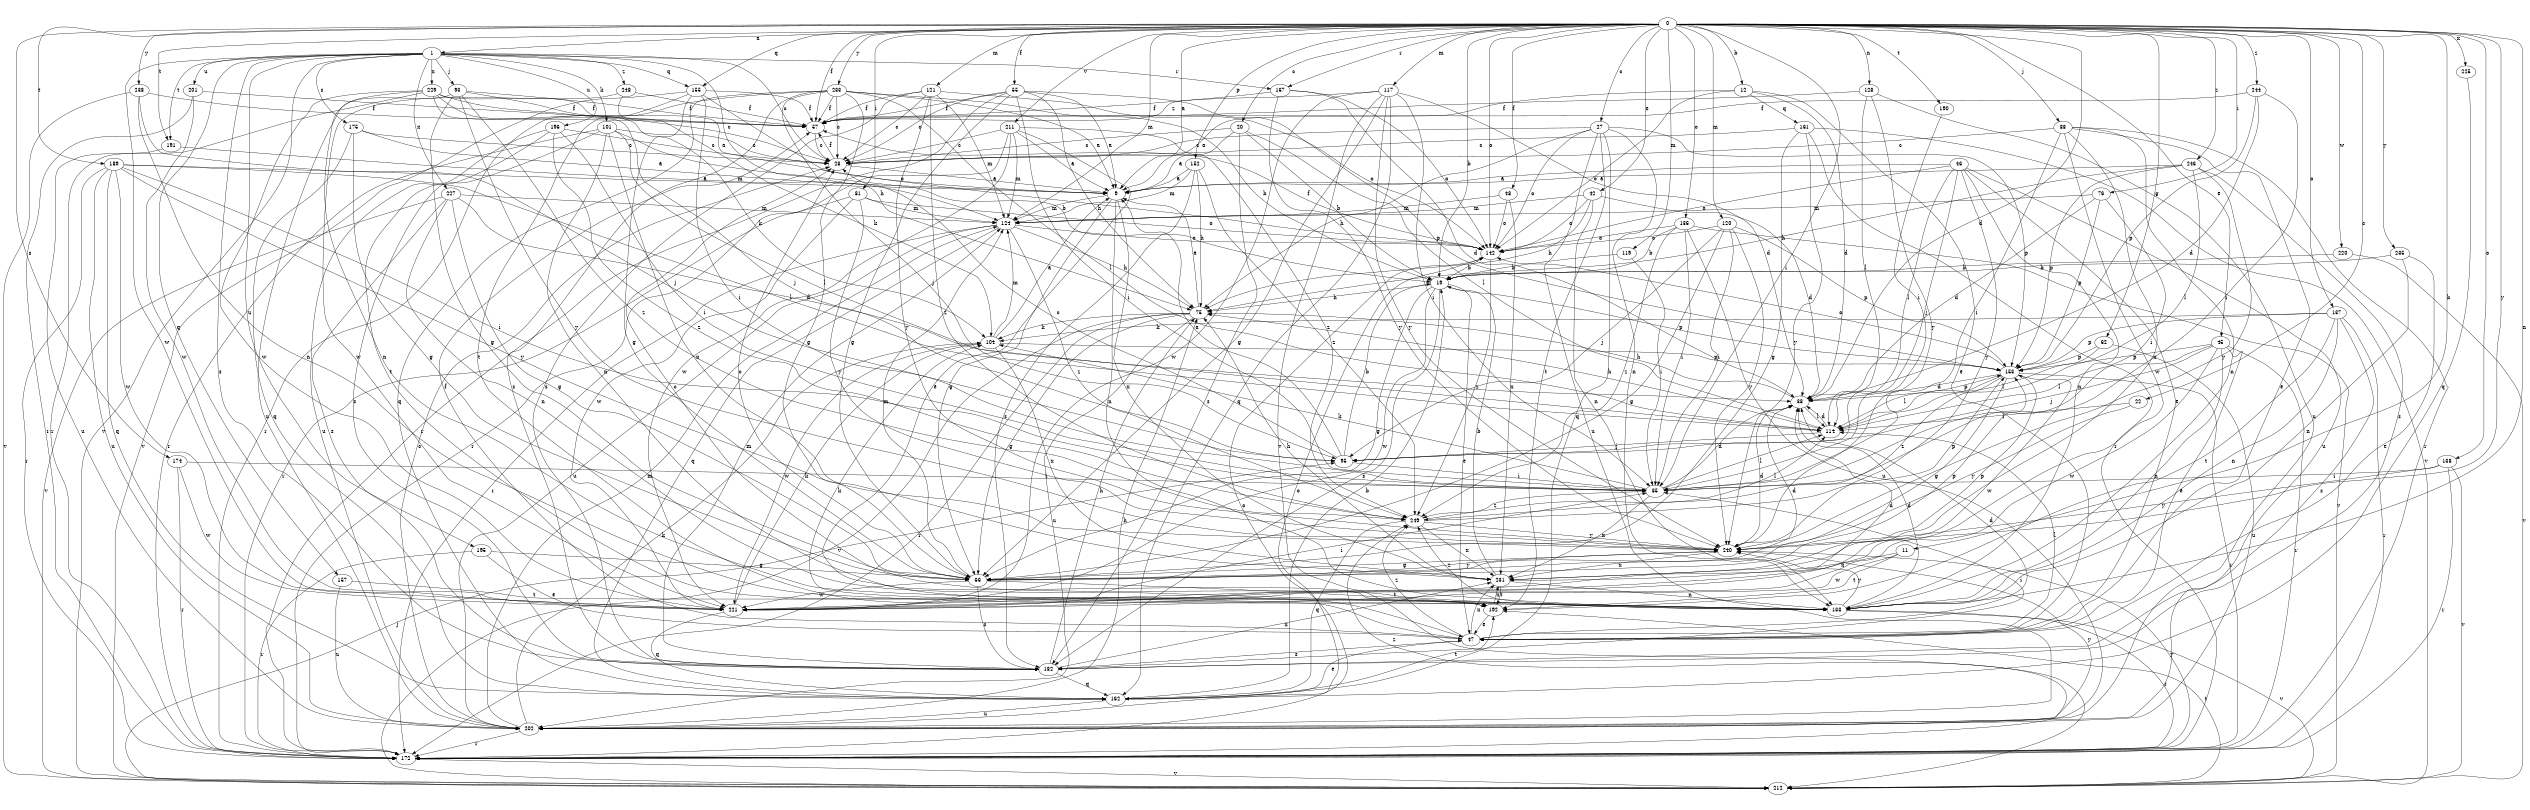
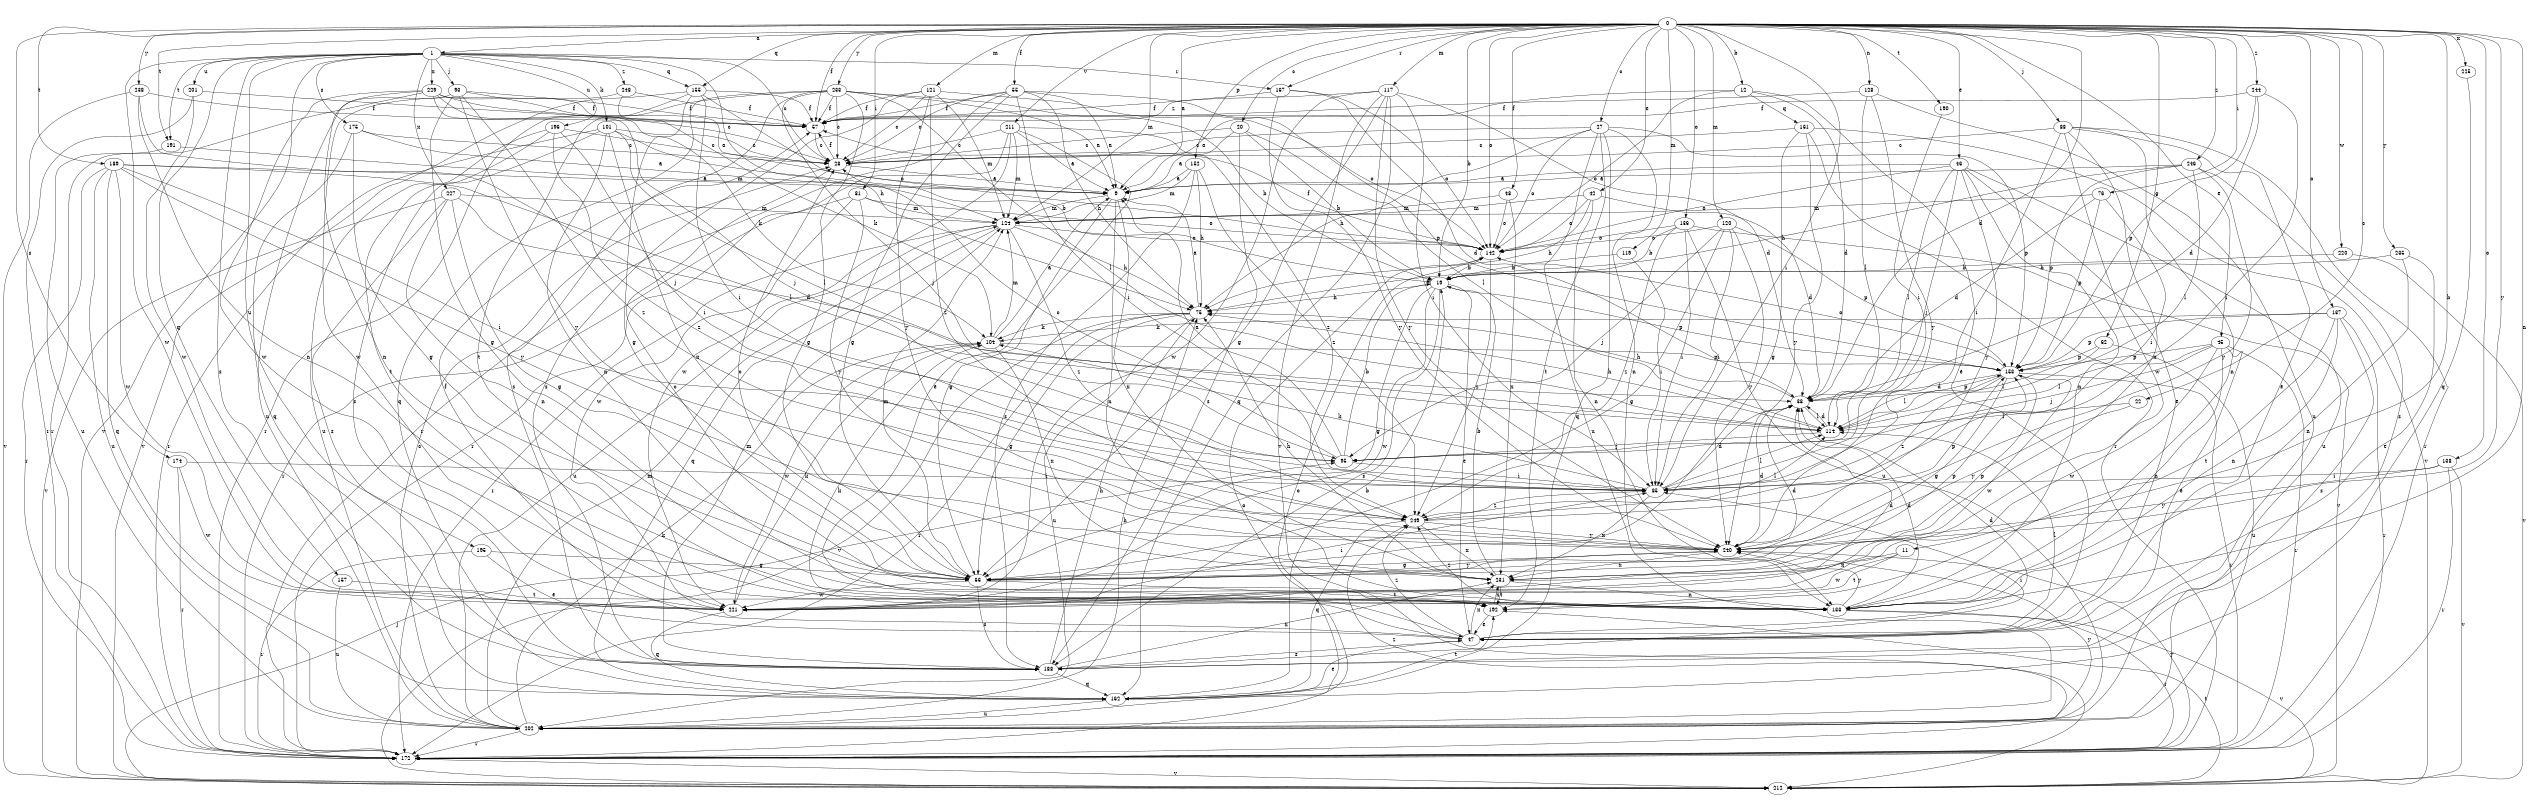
none -> (1900, 33)
(1049, 670) -> (1049, 670)
